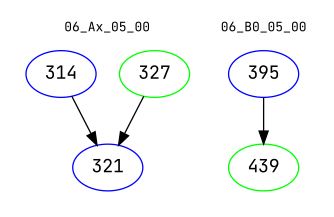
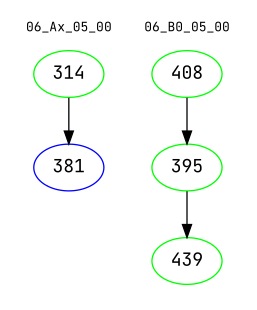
(61, 74) -> (69, 74)
(155, 74) -> none
none -> (187, 74)
(264, 74) -> (187, 168)
(108, 168) -> (69, 168)
